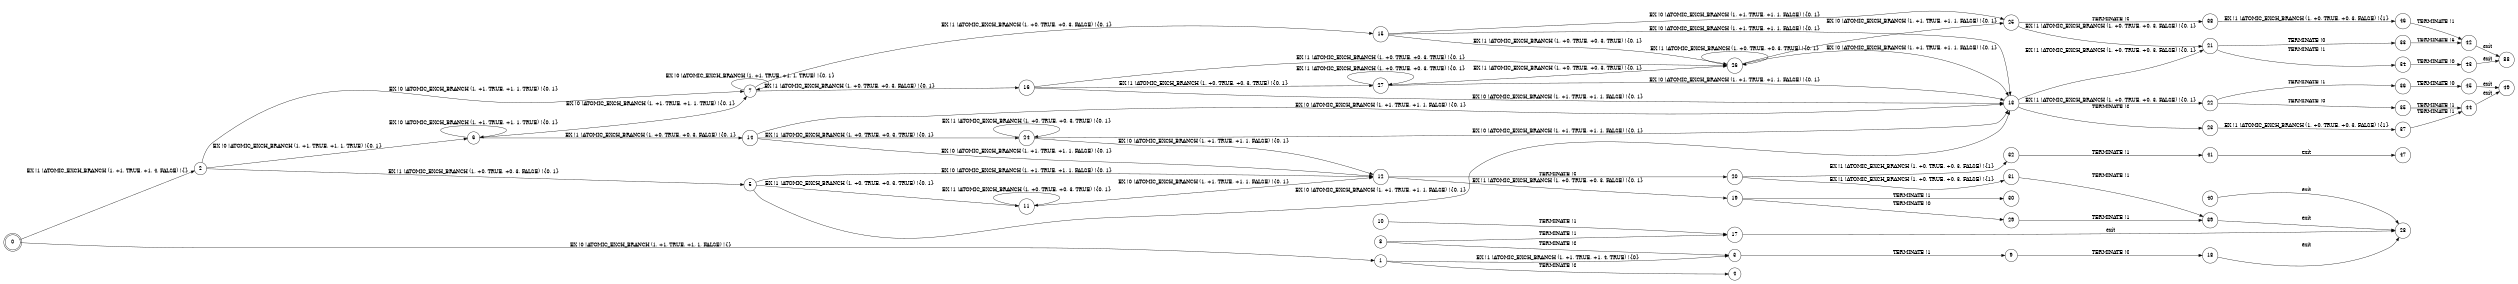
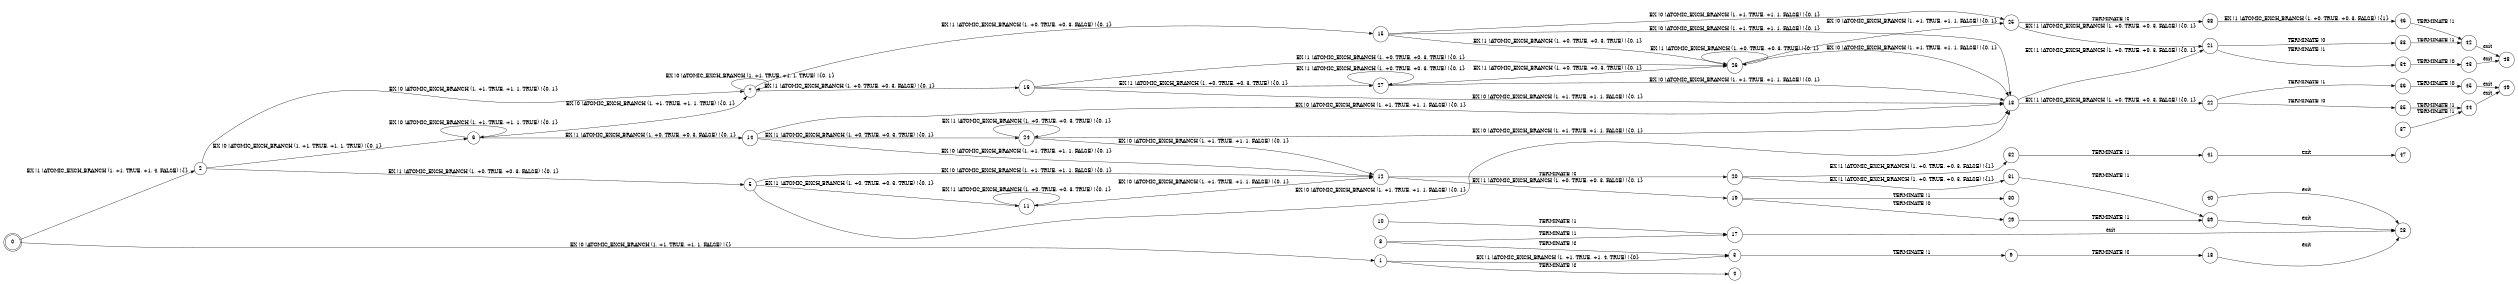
(2436, 40) -> (2436, 40)
(2507, 60) -> (2507, 60)
(2210, 128) -> none
